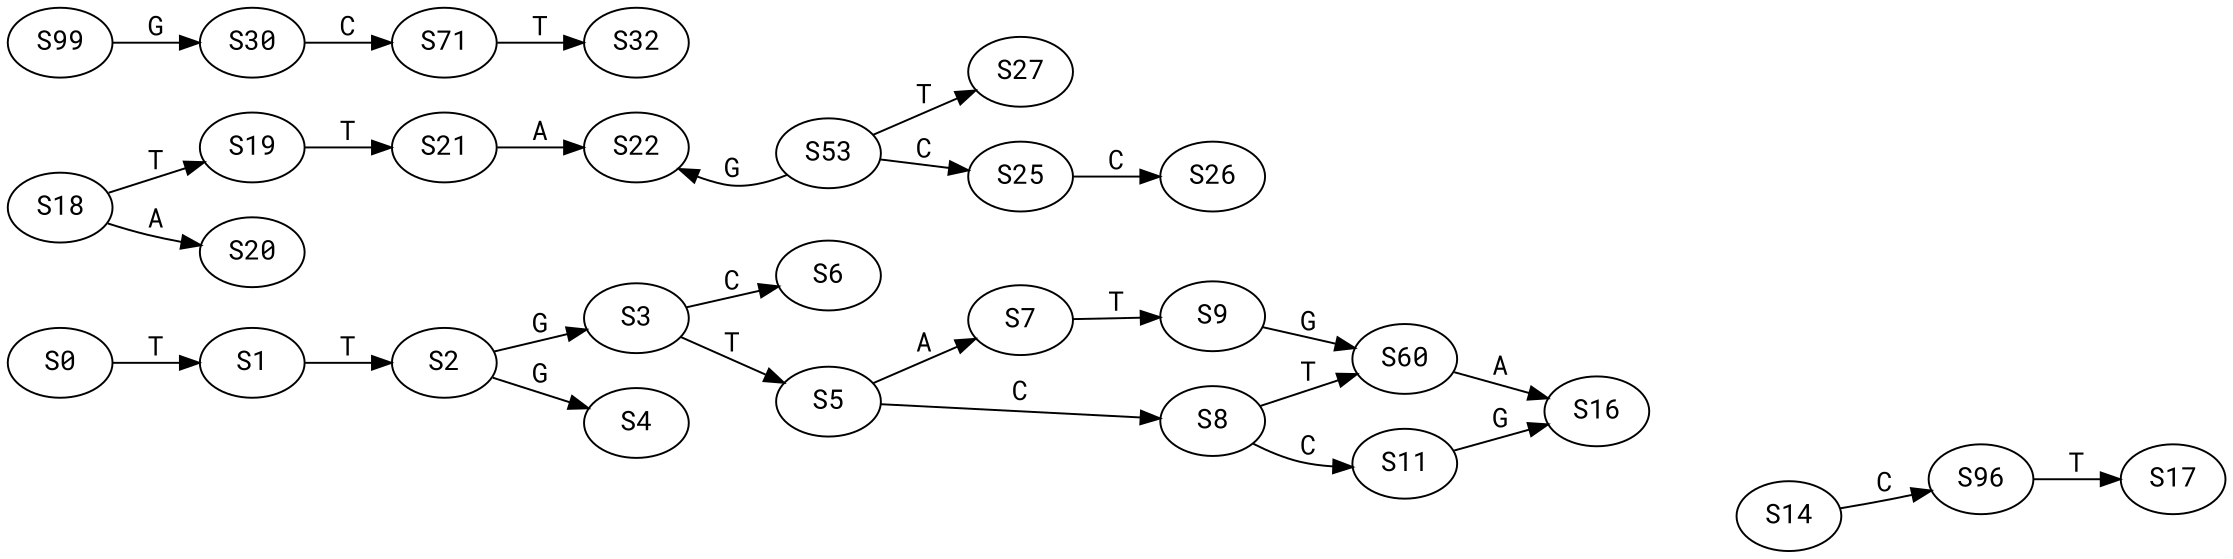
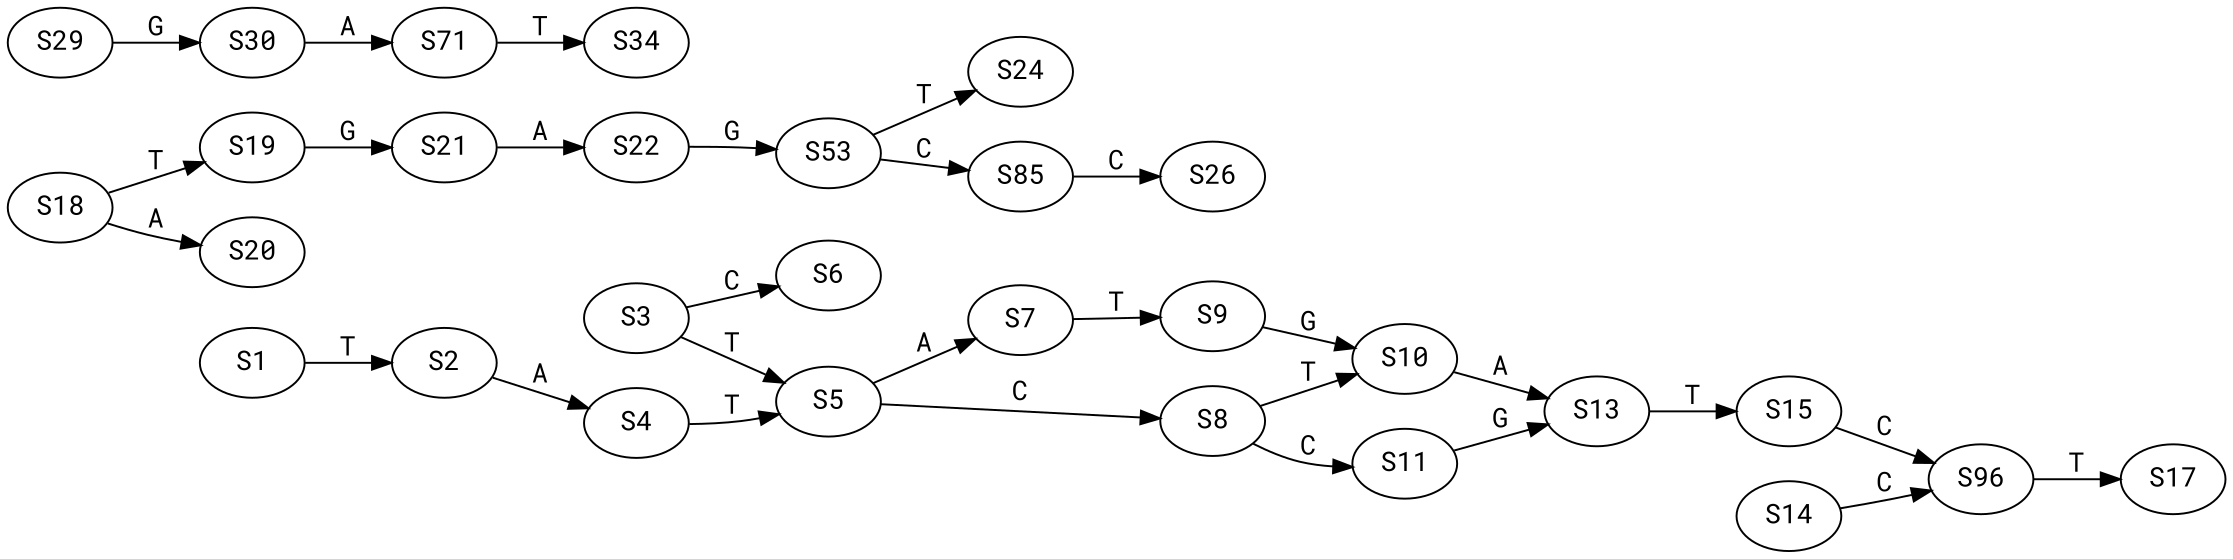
(348, 28) -> (348, 28)
(60, 43) -> (60, 43)
(636, 43) -> (636, 43)
(1021, 72) -> (1021, 72)
(348, 133) -> (348, 133)
(1021, 177) -> (1021, 177)
(742, 186) -> (723, 147)
(531, 343) -> none
(1405, 359) -> (1405, 359)
(60, 363) -> none
(540, 375) -> (540, 375)
(1597, 411) -> (1597, 411)
none -> (1789, 411)
none -> (725, 423)
